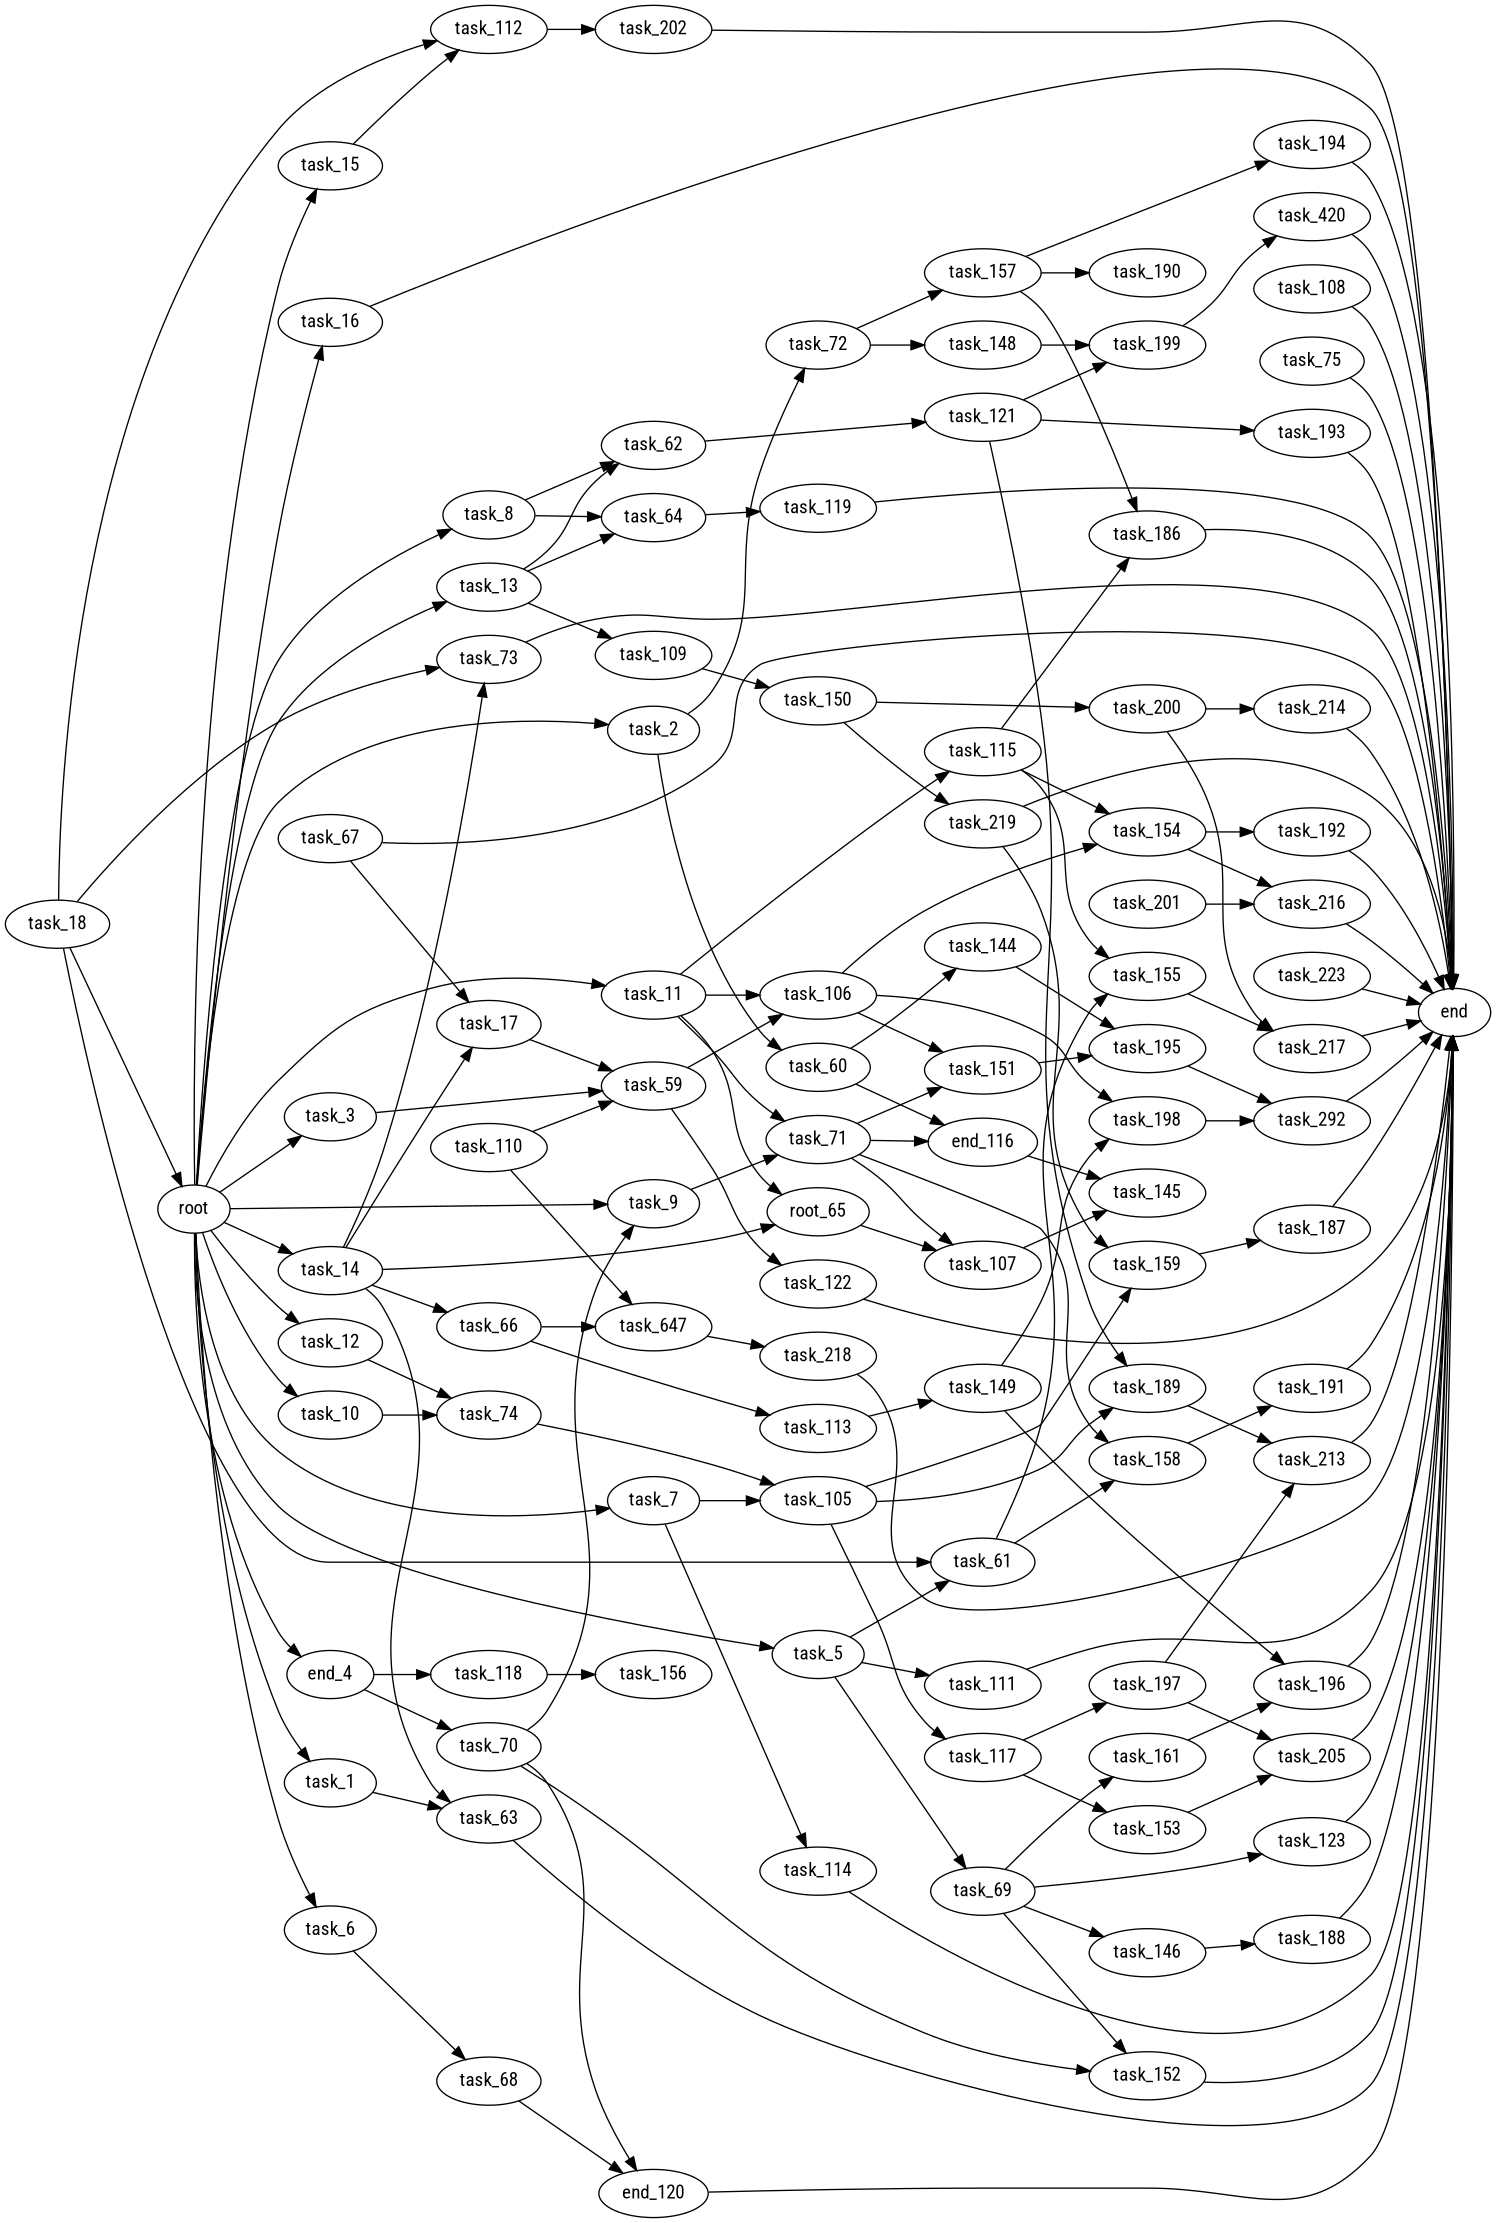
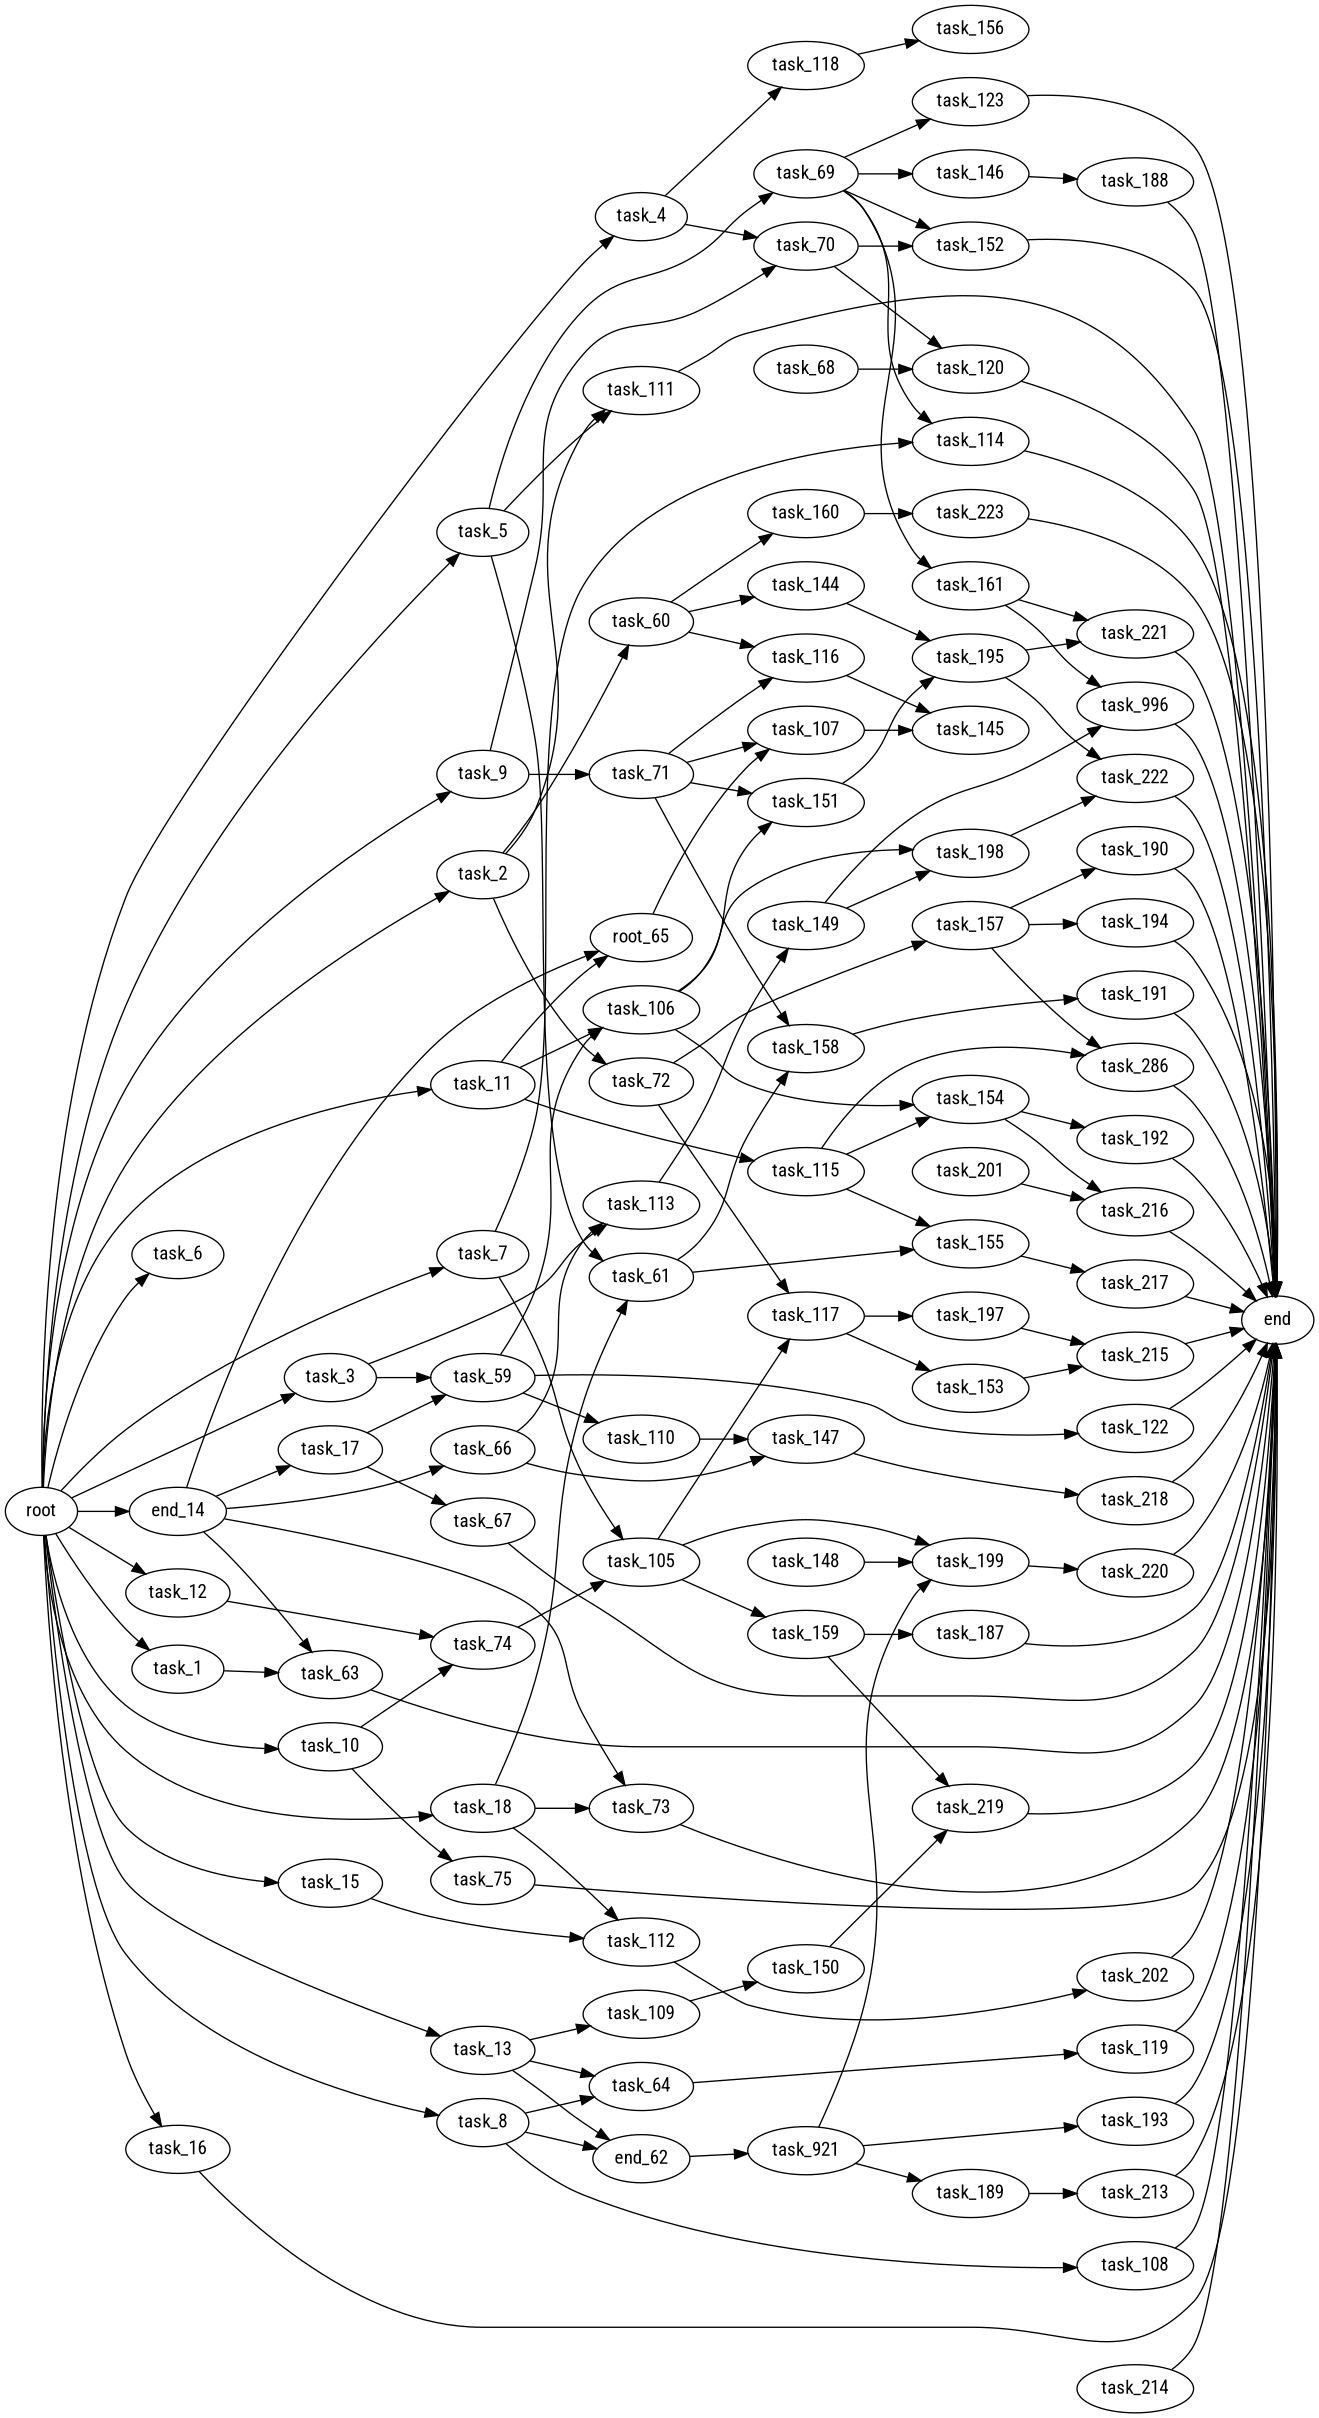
(1312, 217) -> (1135, 1573)
none -> (888, 300)
(891, 345) -> (717, 1189)
(983, 417) -> (806, 2151)
(654, 445) -> (641, 2159)
none -> (806, 514)
(1147, 535) -> (1135, 1067)
none -> (1135, 634)
none -> (554, 637)
(1147, 709) -> none
(405, 926) -> (409, 1487)
none -> (1236, 1015)
(1058, 1031) -> (884, 1716)
(123, 1061) -> (155, 1772)
(734, 1076) -> none
(566, 1119) -> (569, 1411)
(1312, 1121) -> (1135, 778)
(983, 1142) -> (806, 658)
(330, 1271) -> (178, 1511)
none -> (492, 1313)
(654, 1327) -> (806, 1439)
(1000, 1484) -> (799, 1520)
(582, 1487) -> (544, 449)
(1226, 1578) -> none
(330, 1675) -> (641, 217)
(1312, 1685) -> (1135, 706)
(1312, 1757) -> (1135, 1356)
none -> (393, 1810)
(404, 2000) -> none
(654, 2194) -> (971, 369)
none -> (774, 2246)
